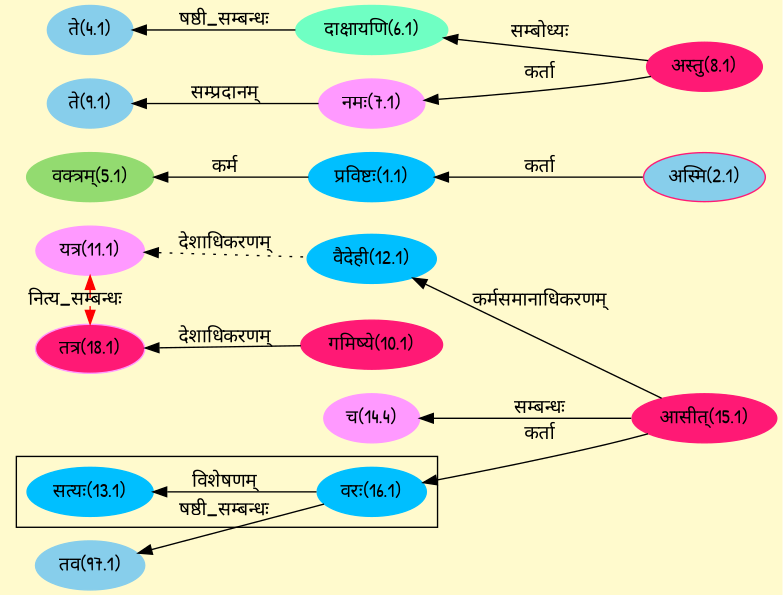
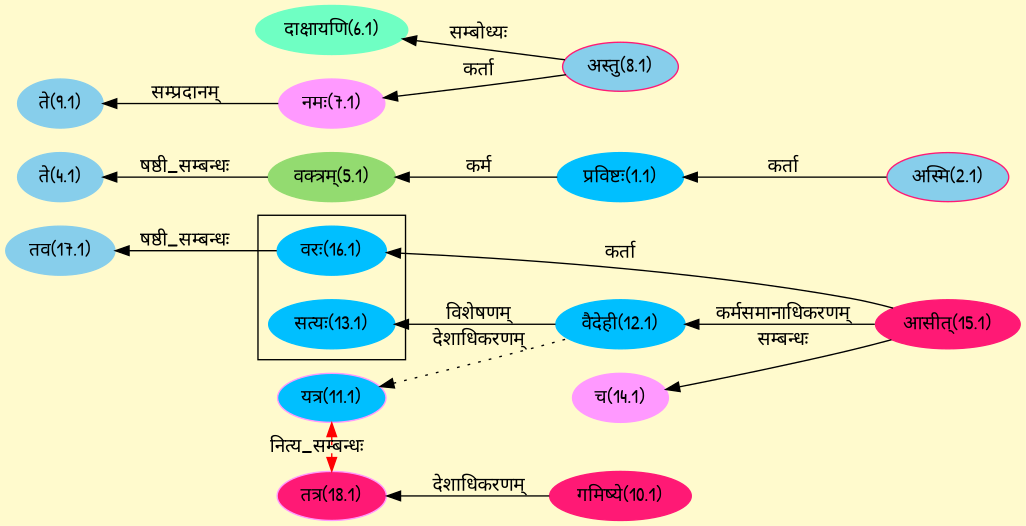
(221, 30) -> (193, 177)
(704, 67) -> (620, 67)
(90, 251) -> (332, 398)
(372, 418) -> (620, 398)
(242, 492) -> (482, 324)
(90, 565) -> (60, 251)
